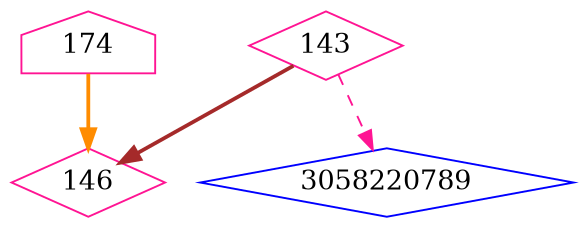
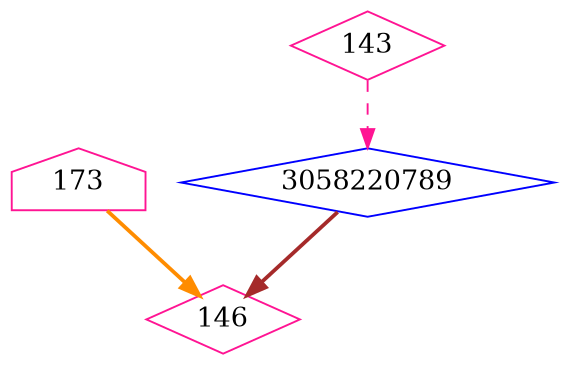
(88, 46) -> (79, 183)
(215, 110) -> (300, 247)
